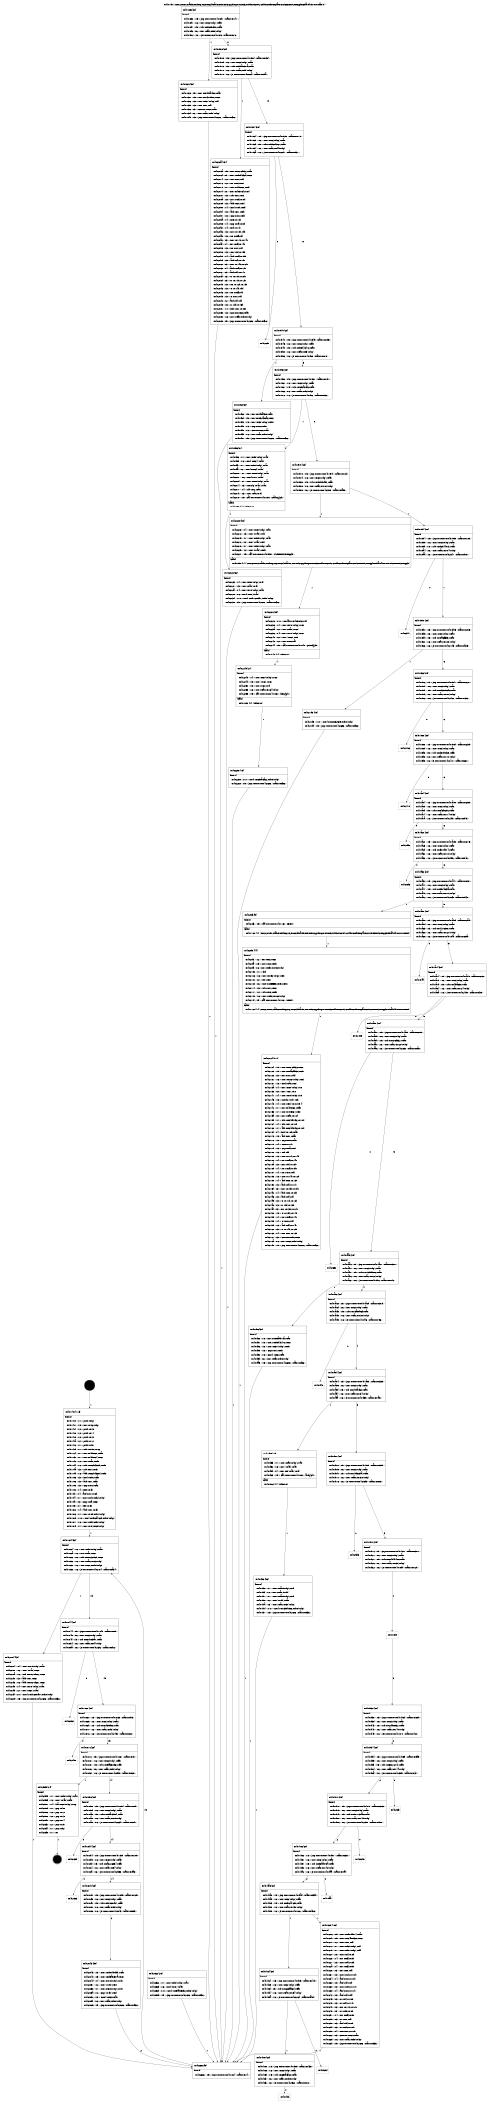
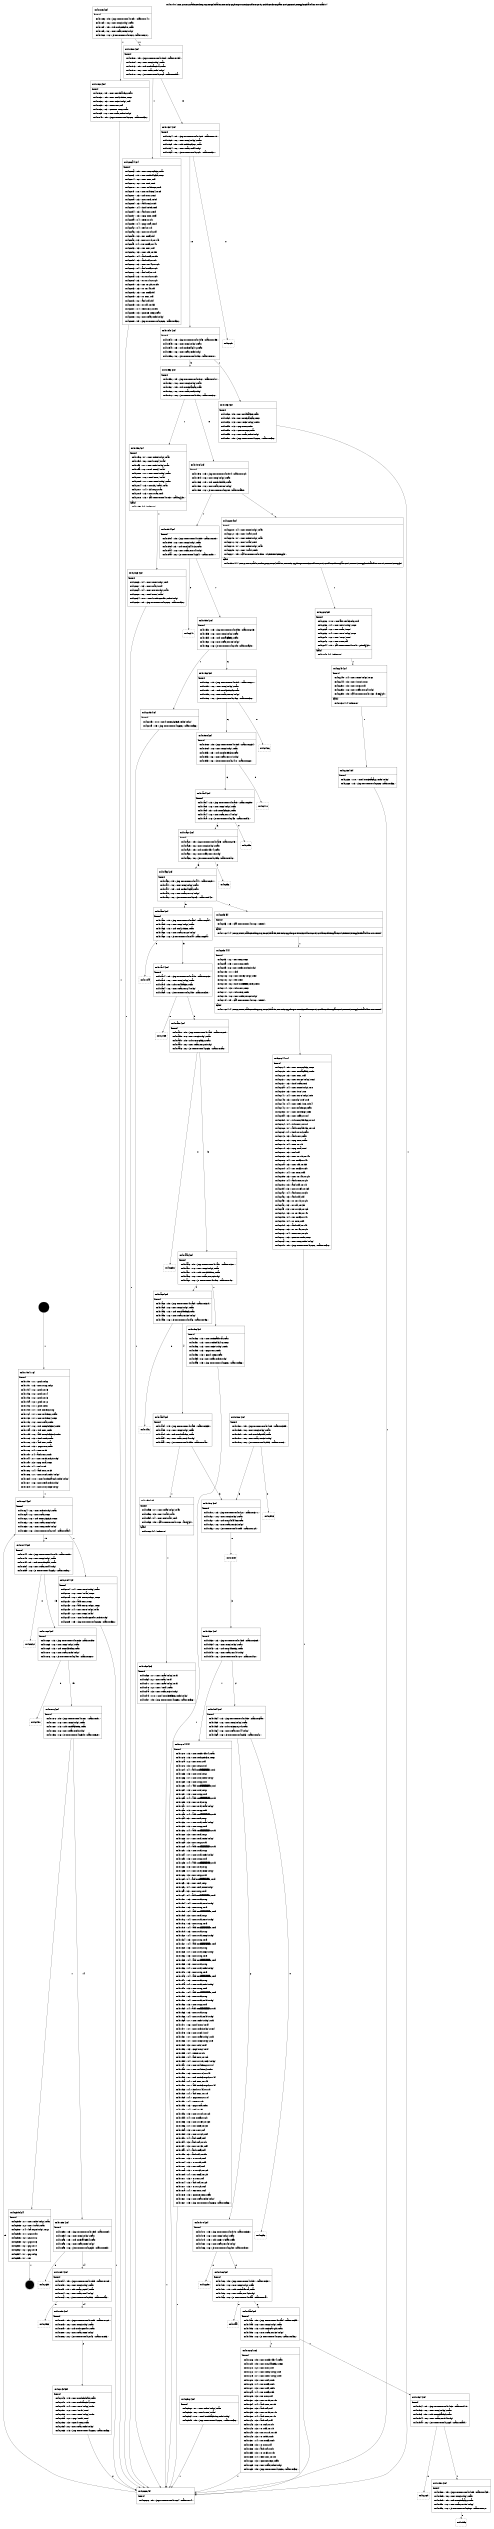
(356, 1427) -> (206, 1472)
none -> (202, 1974)
